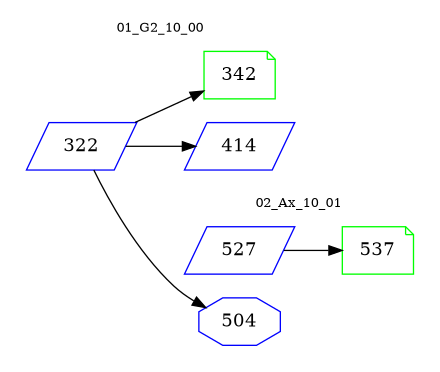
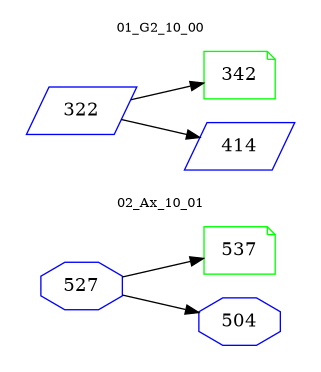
(136, 242) -> (154, 302)
(240, 250) -> (82, 286)
